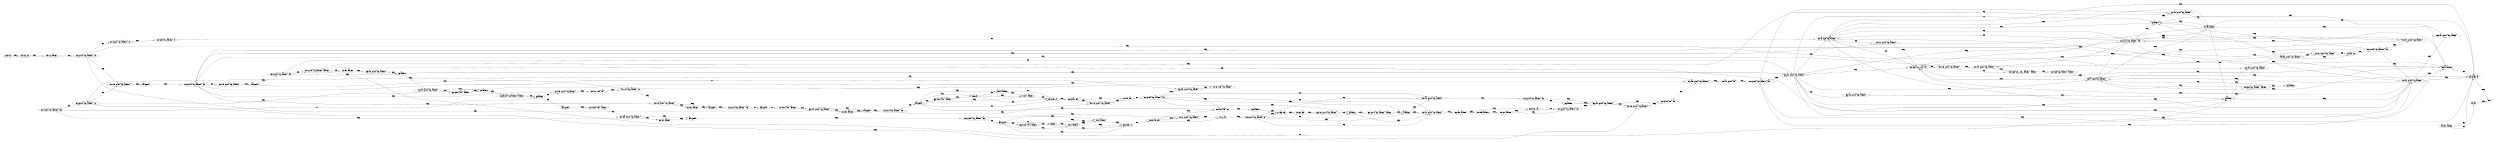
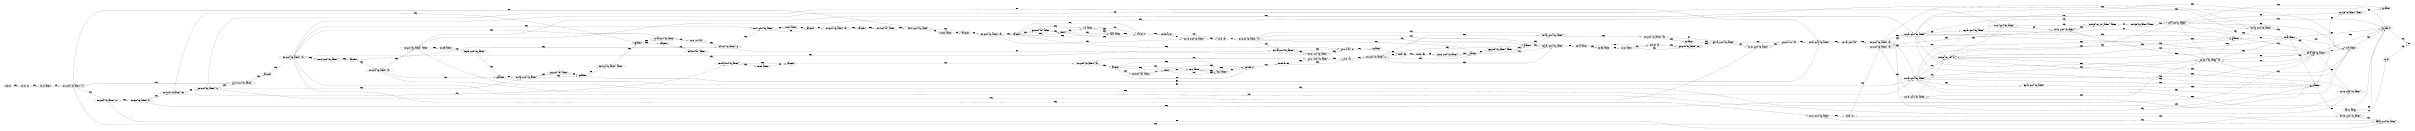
none -> (1103, 29)
none -> (156, 97)
(1186, 113) -> (1335, 52)
none -> (1242, 121)
